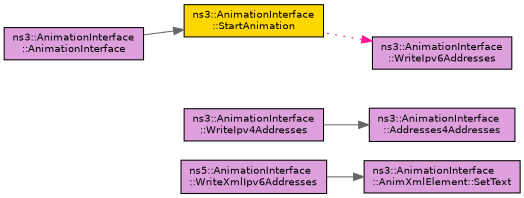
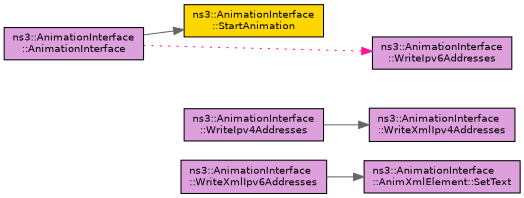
(343, 36) -> (253, 48)
(442, 125) -> (442, 125)
(254, 177) -> (254, 177)
